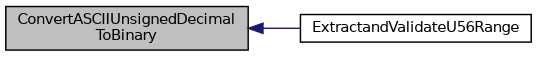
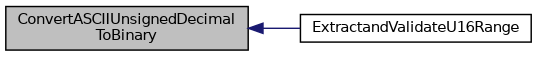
(416, 28) -> (416, 28)
